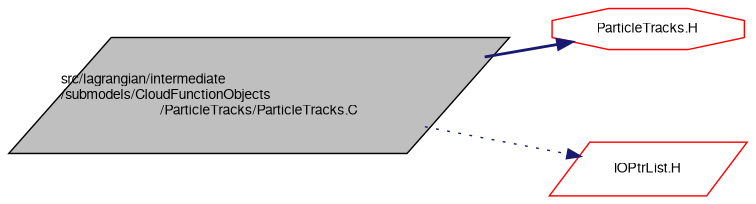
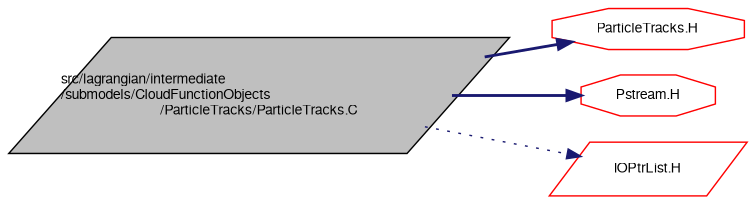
none -> (648, 95)
